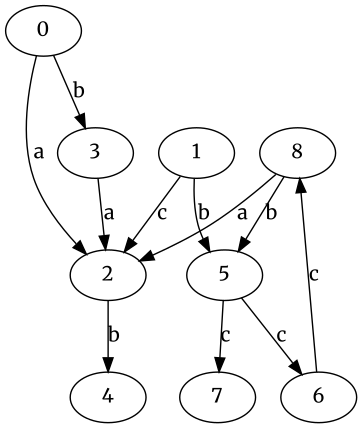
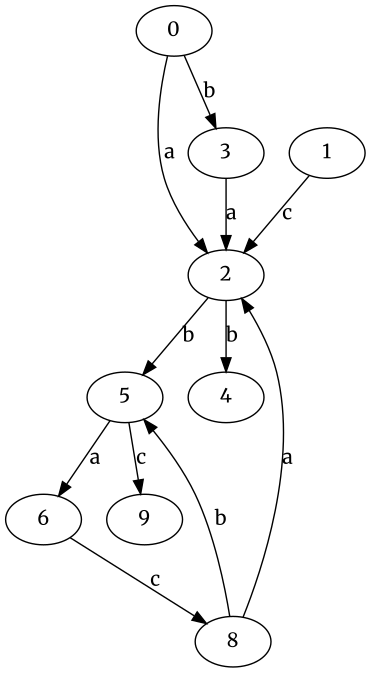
(195, 210) -> (180, 331)
(282, 336) -> (95, 458)
(218, 397) -> (145, 520)
